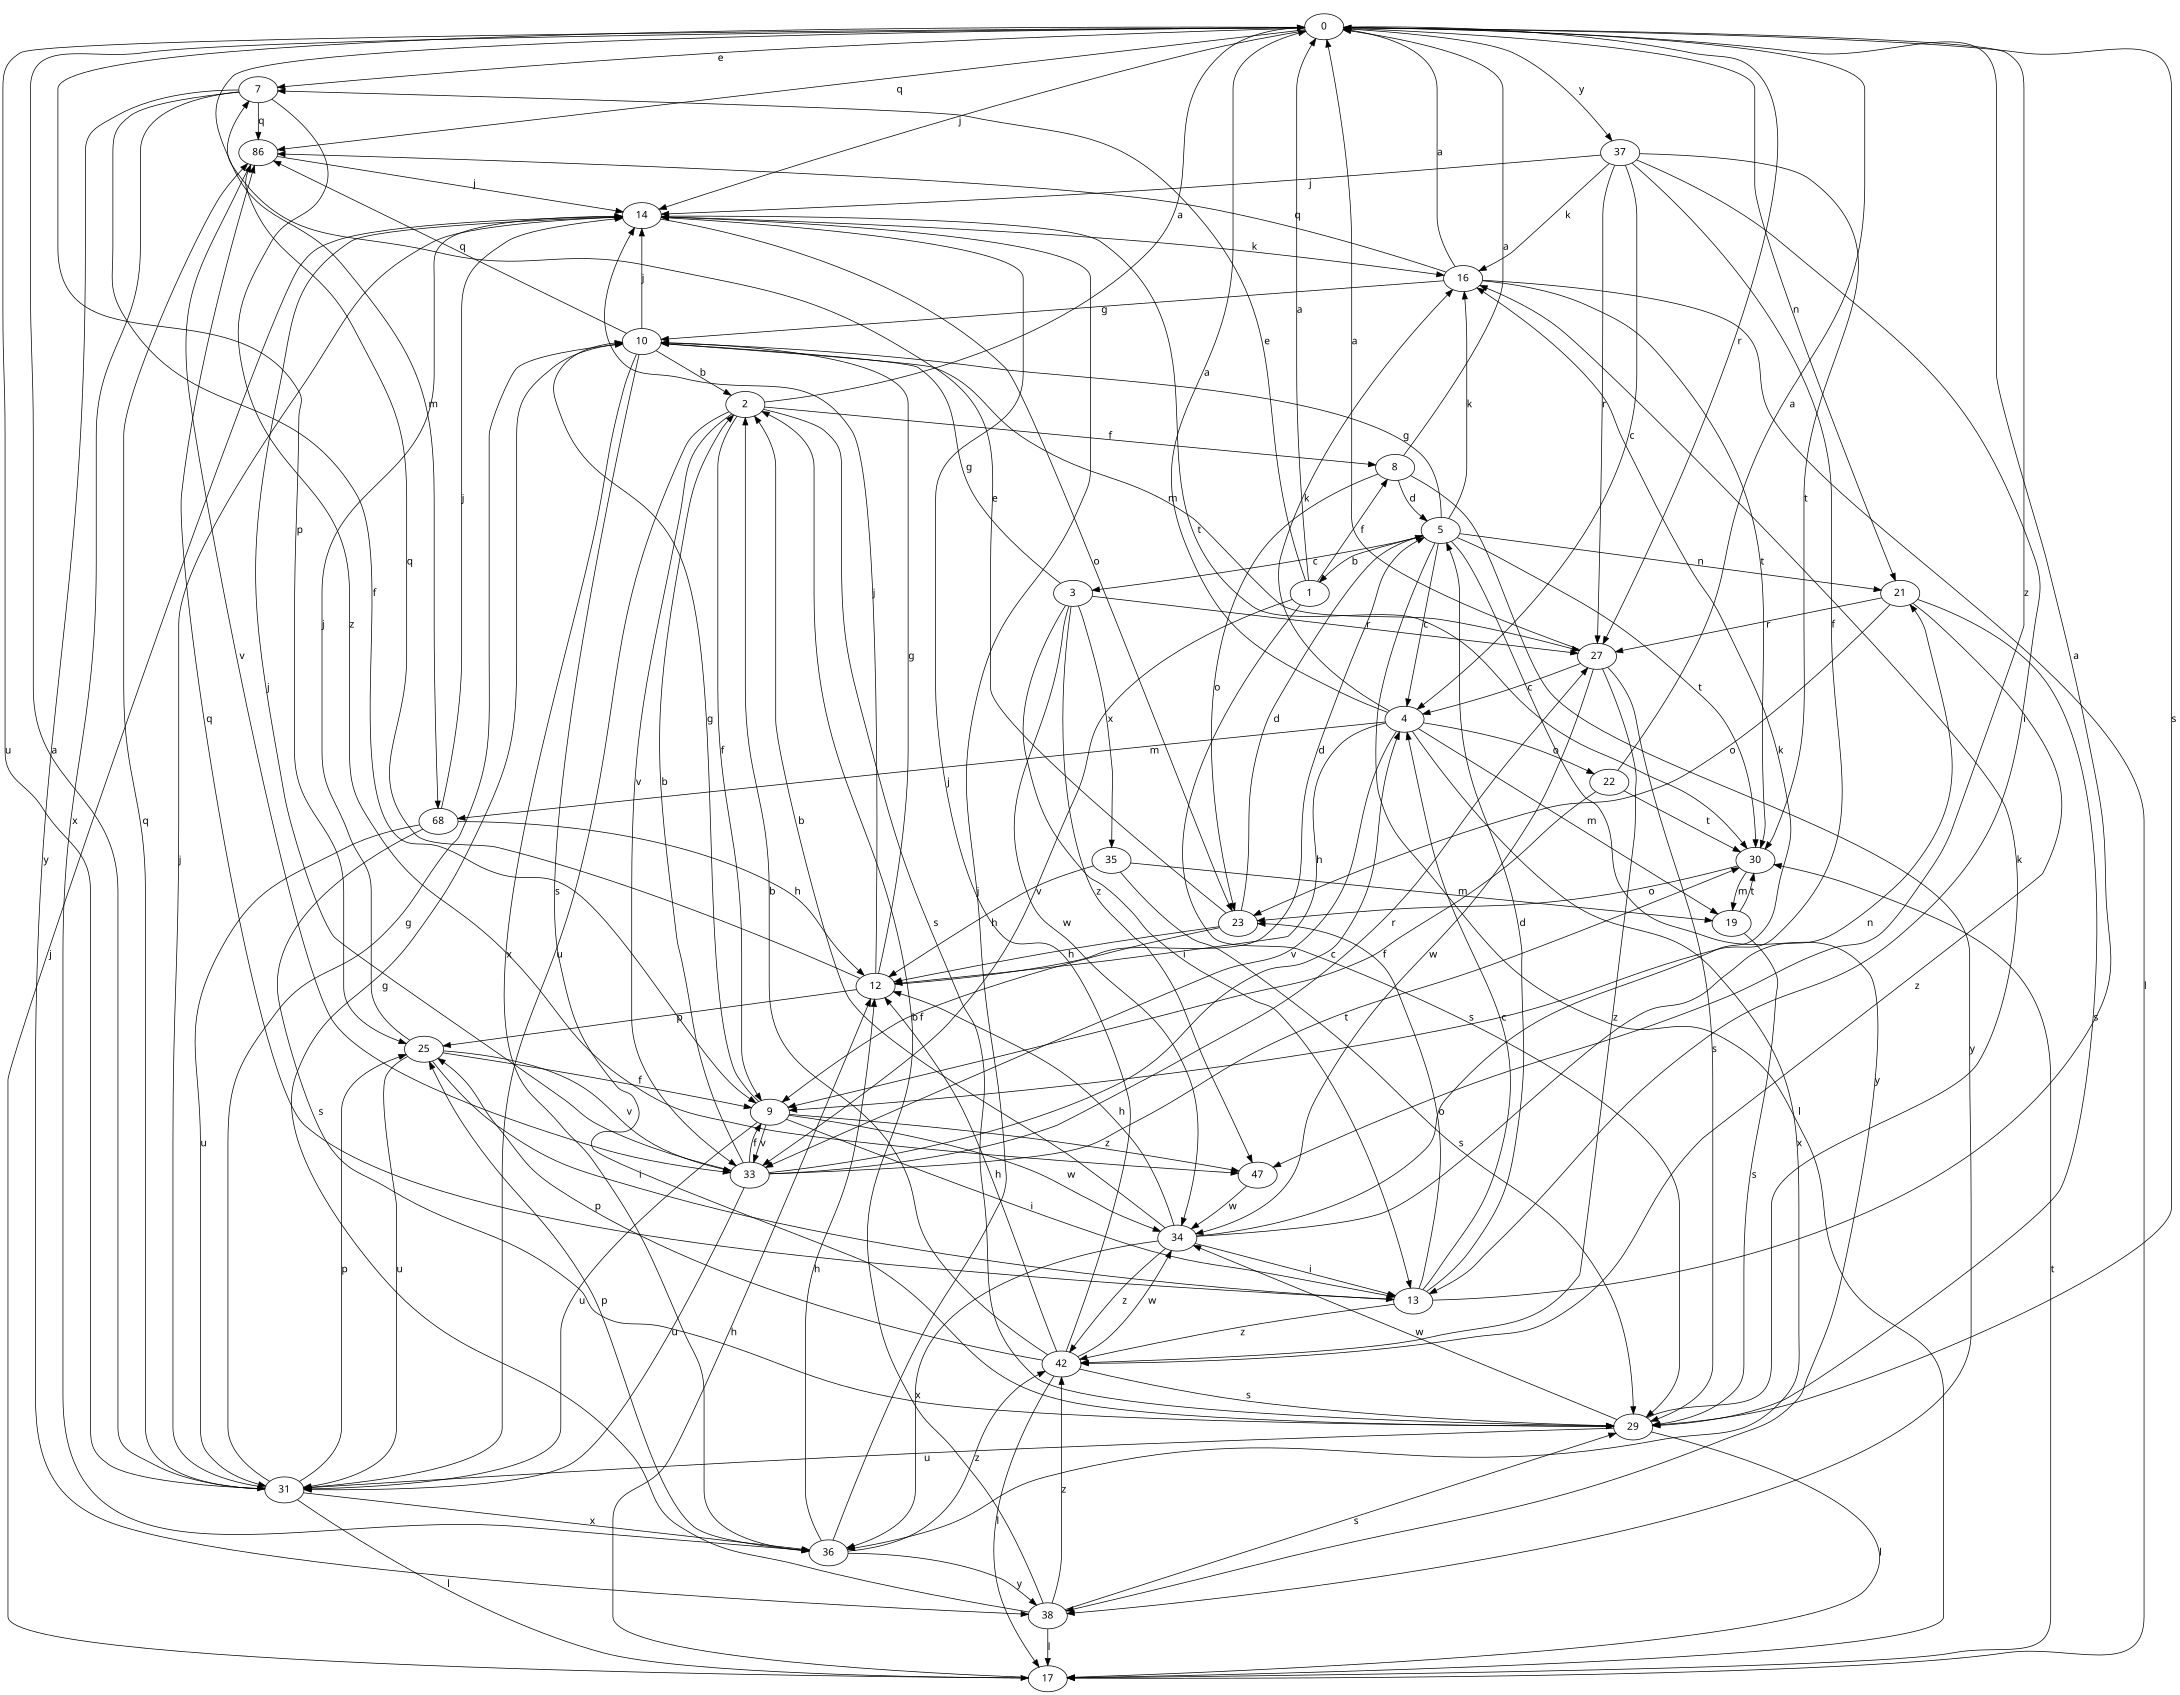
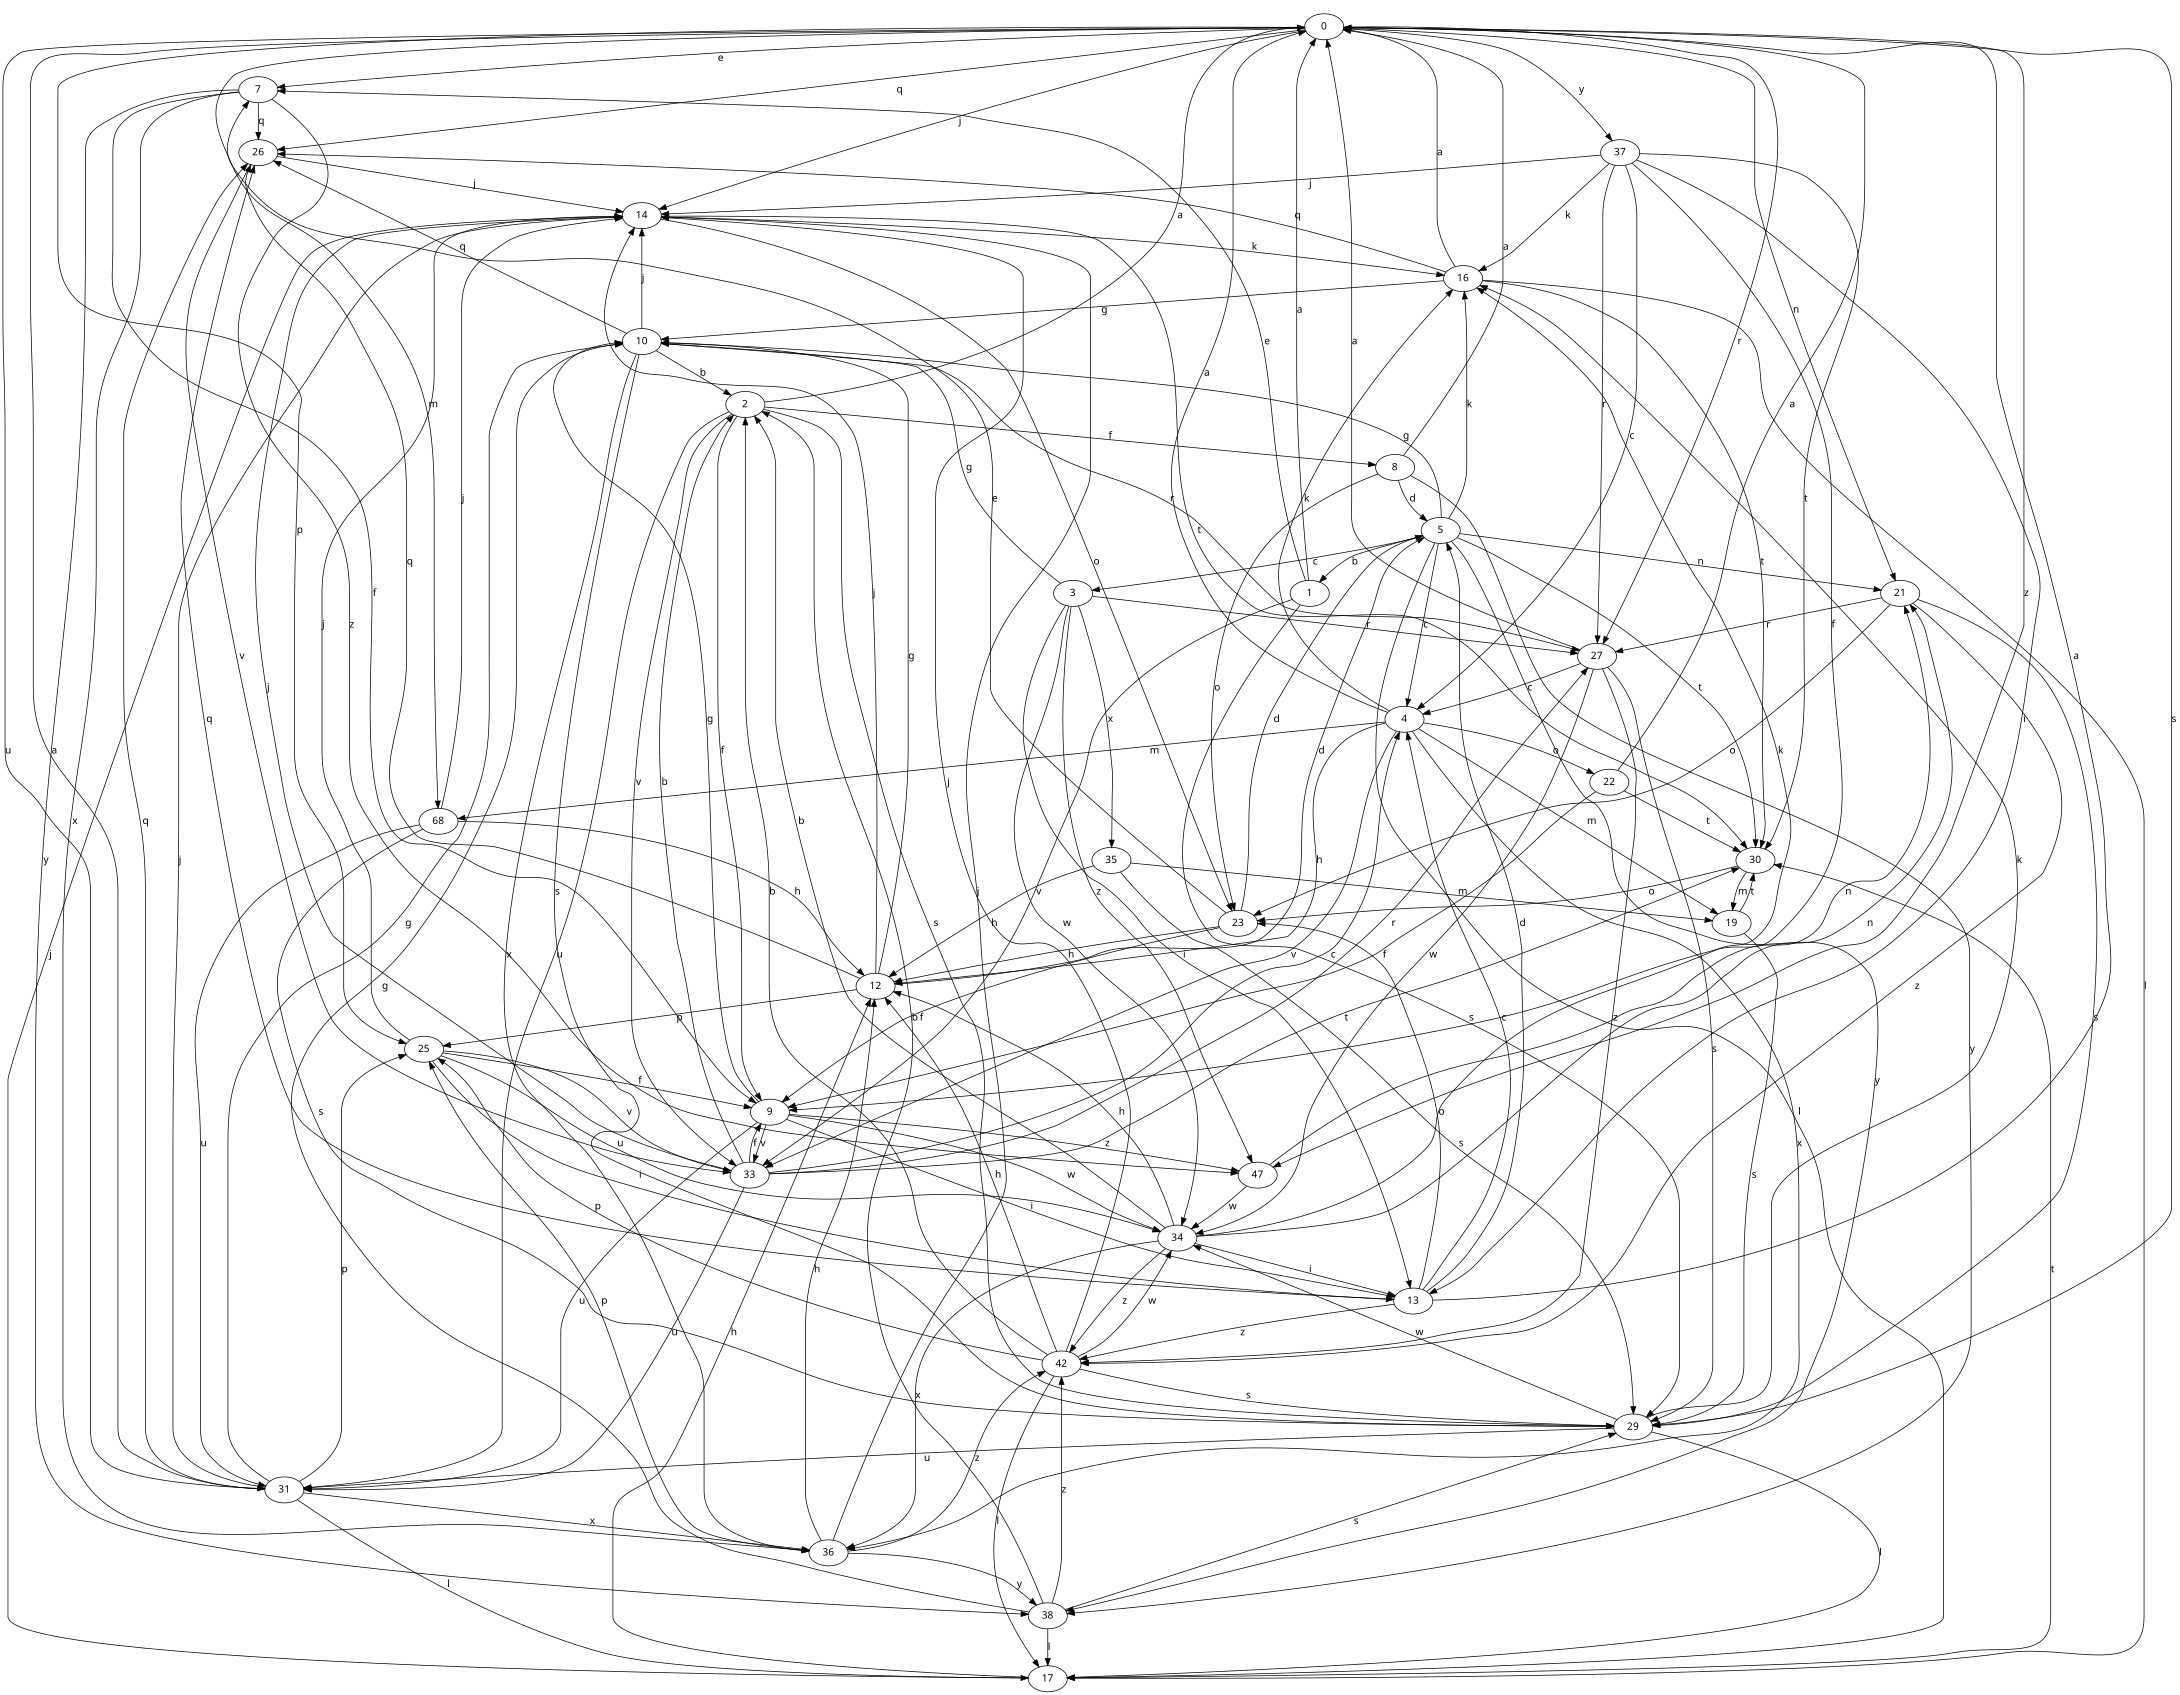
(258, 153) -> (258, 153)
(1173, 499) -> (1173, 499)
(1350, 533) -> none
none -> (1690, 981)
(397, 1280) -> (765, 1195)
